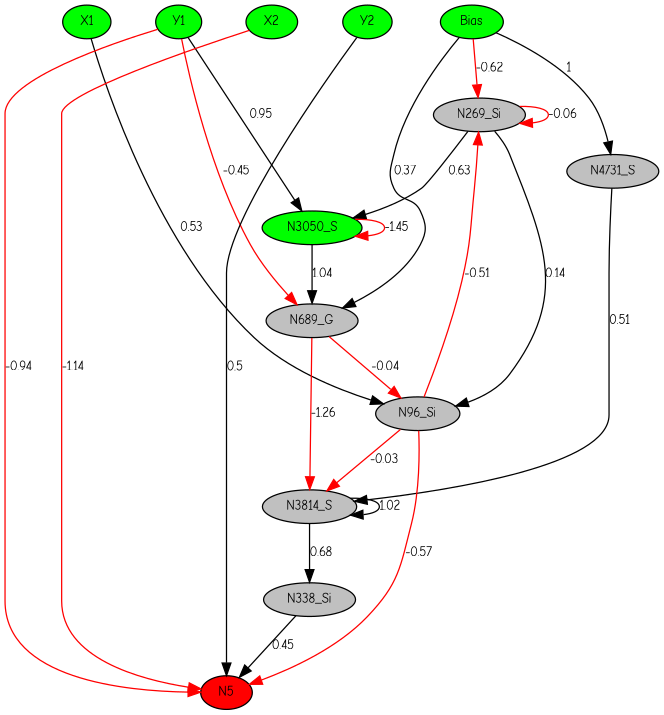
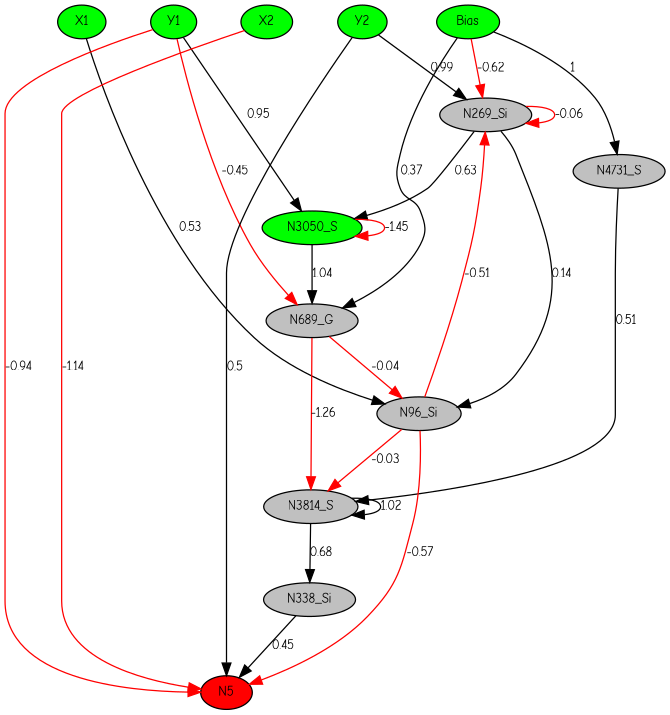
none -> (417, 63)
